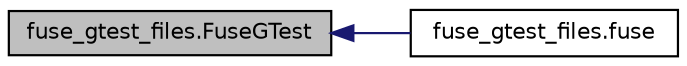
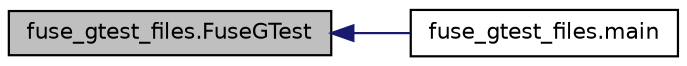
(544, 33) -> (544, 33)
